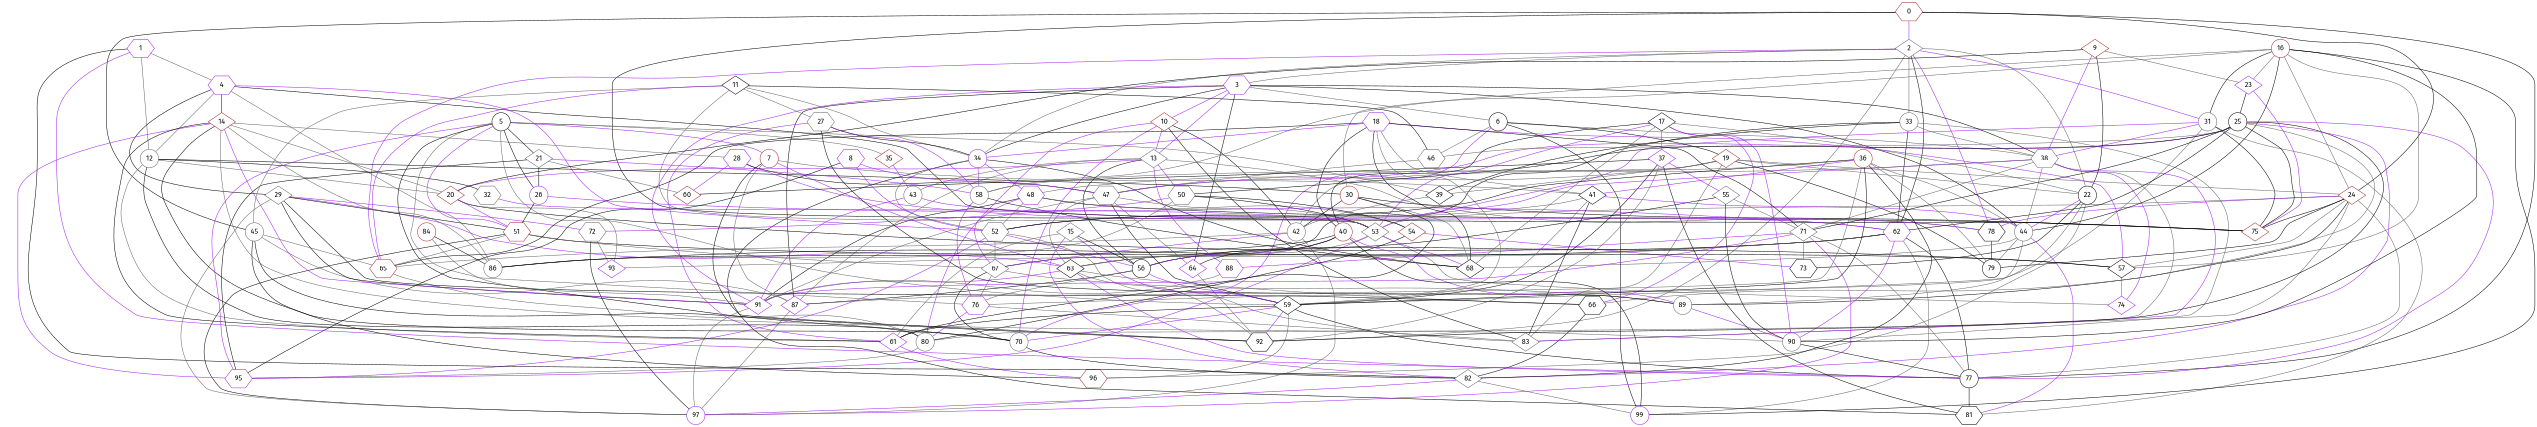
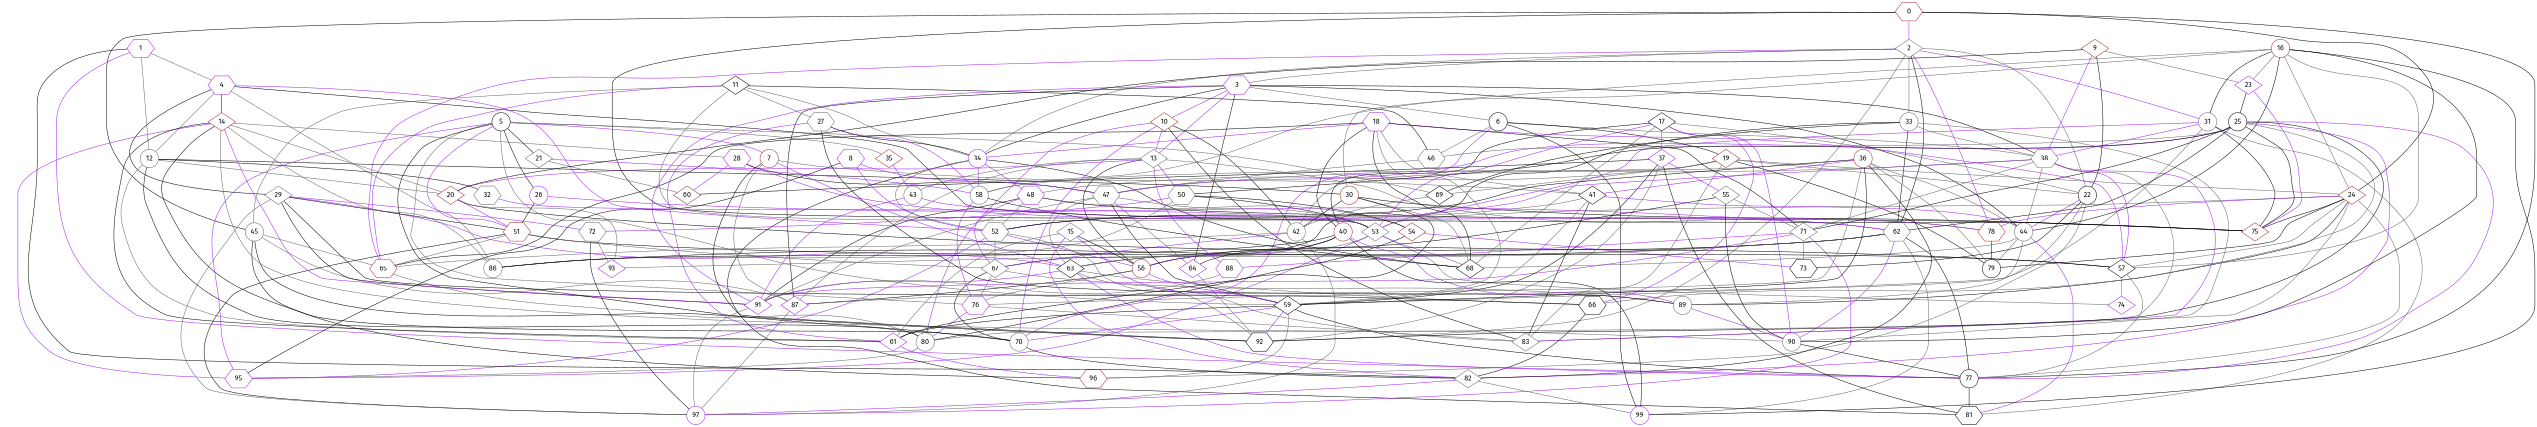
(539, 179) -> none
(295, 180) -> none
(1440, 195) -> (1440, 195)
(2139, 199) -> (2120, 190)
(427, 232) -> none
(1897, 232) -> (1897, 232)
(1992, 232) -> (1992, 232)
(1141, 269) -> (1141, 269)
(1881, 279) -> (2087, 355)
